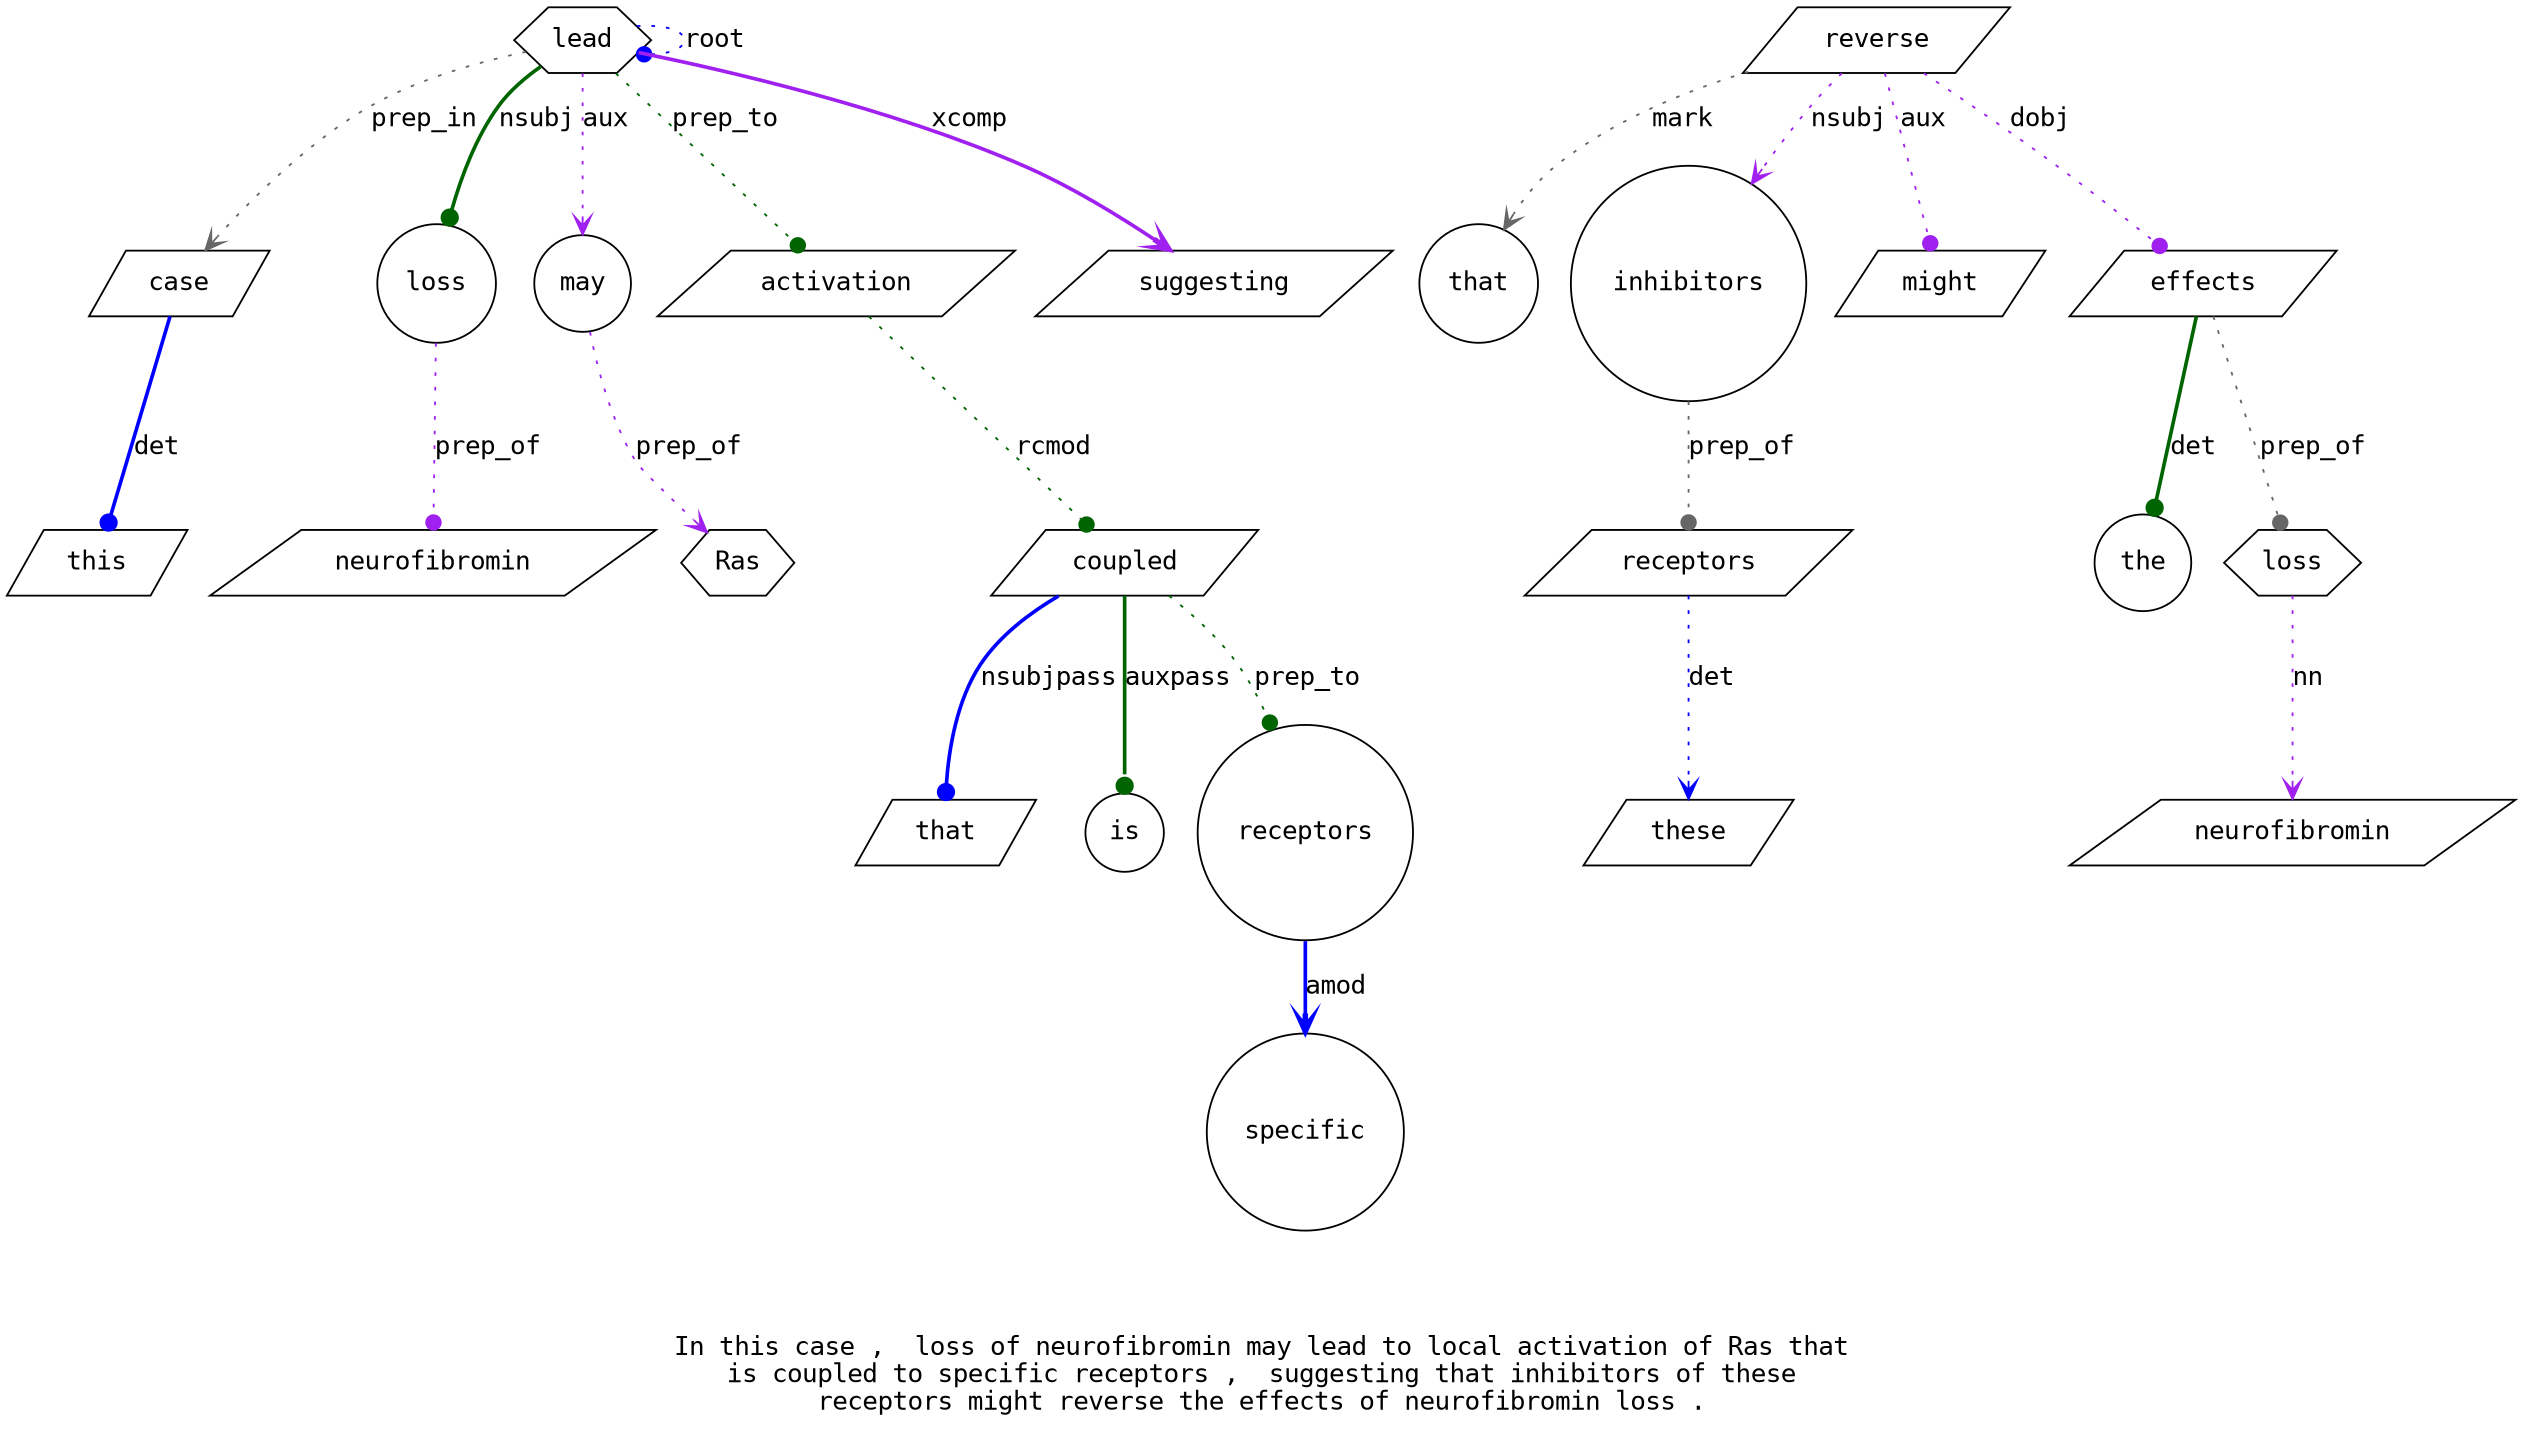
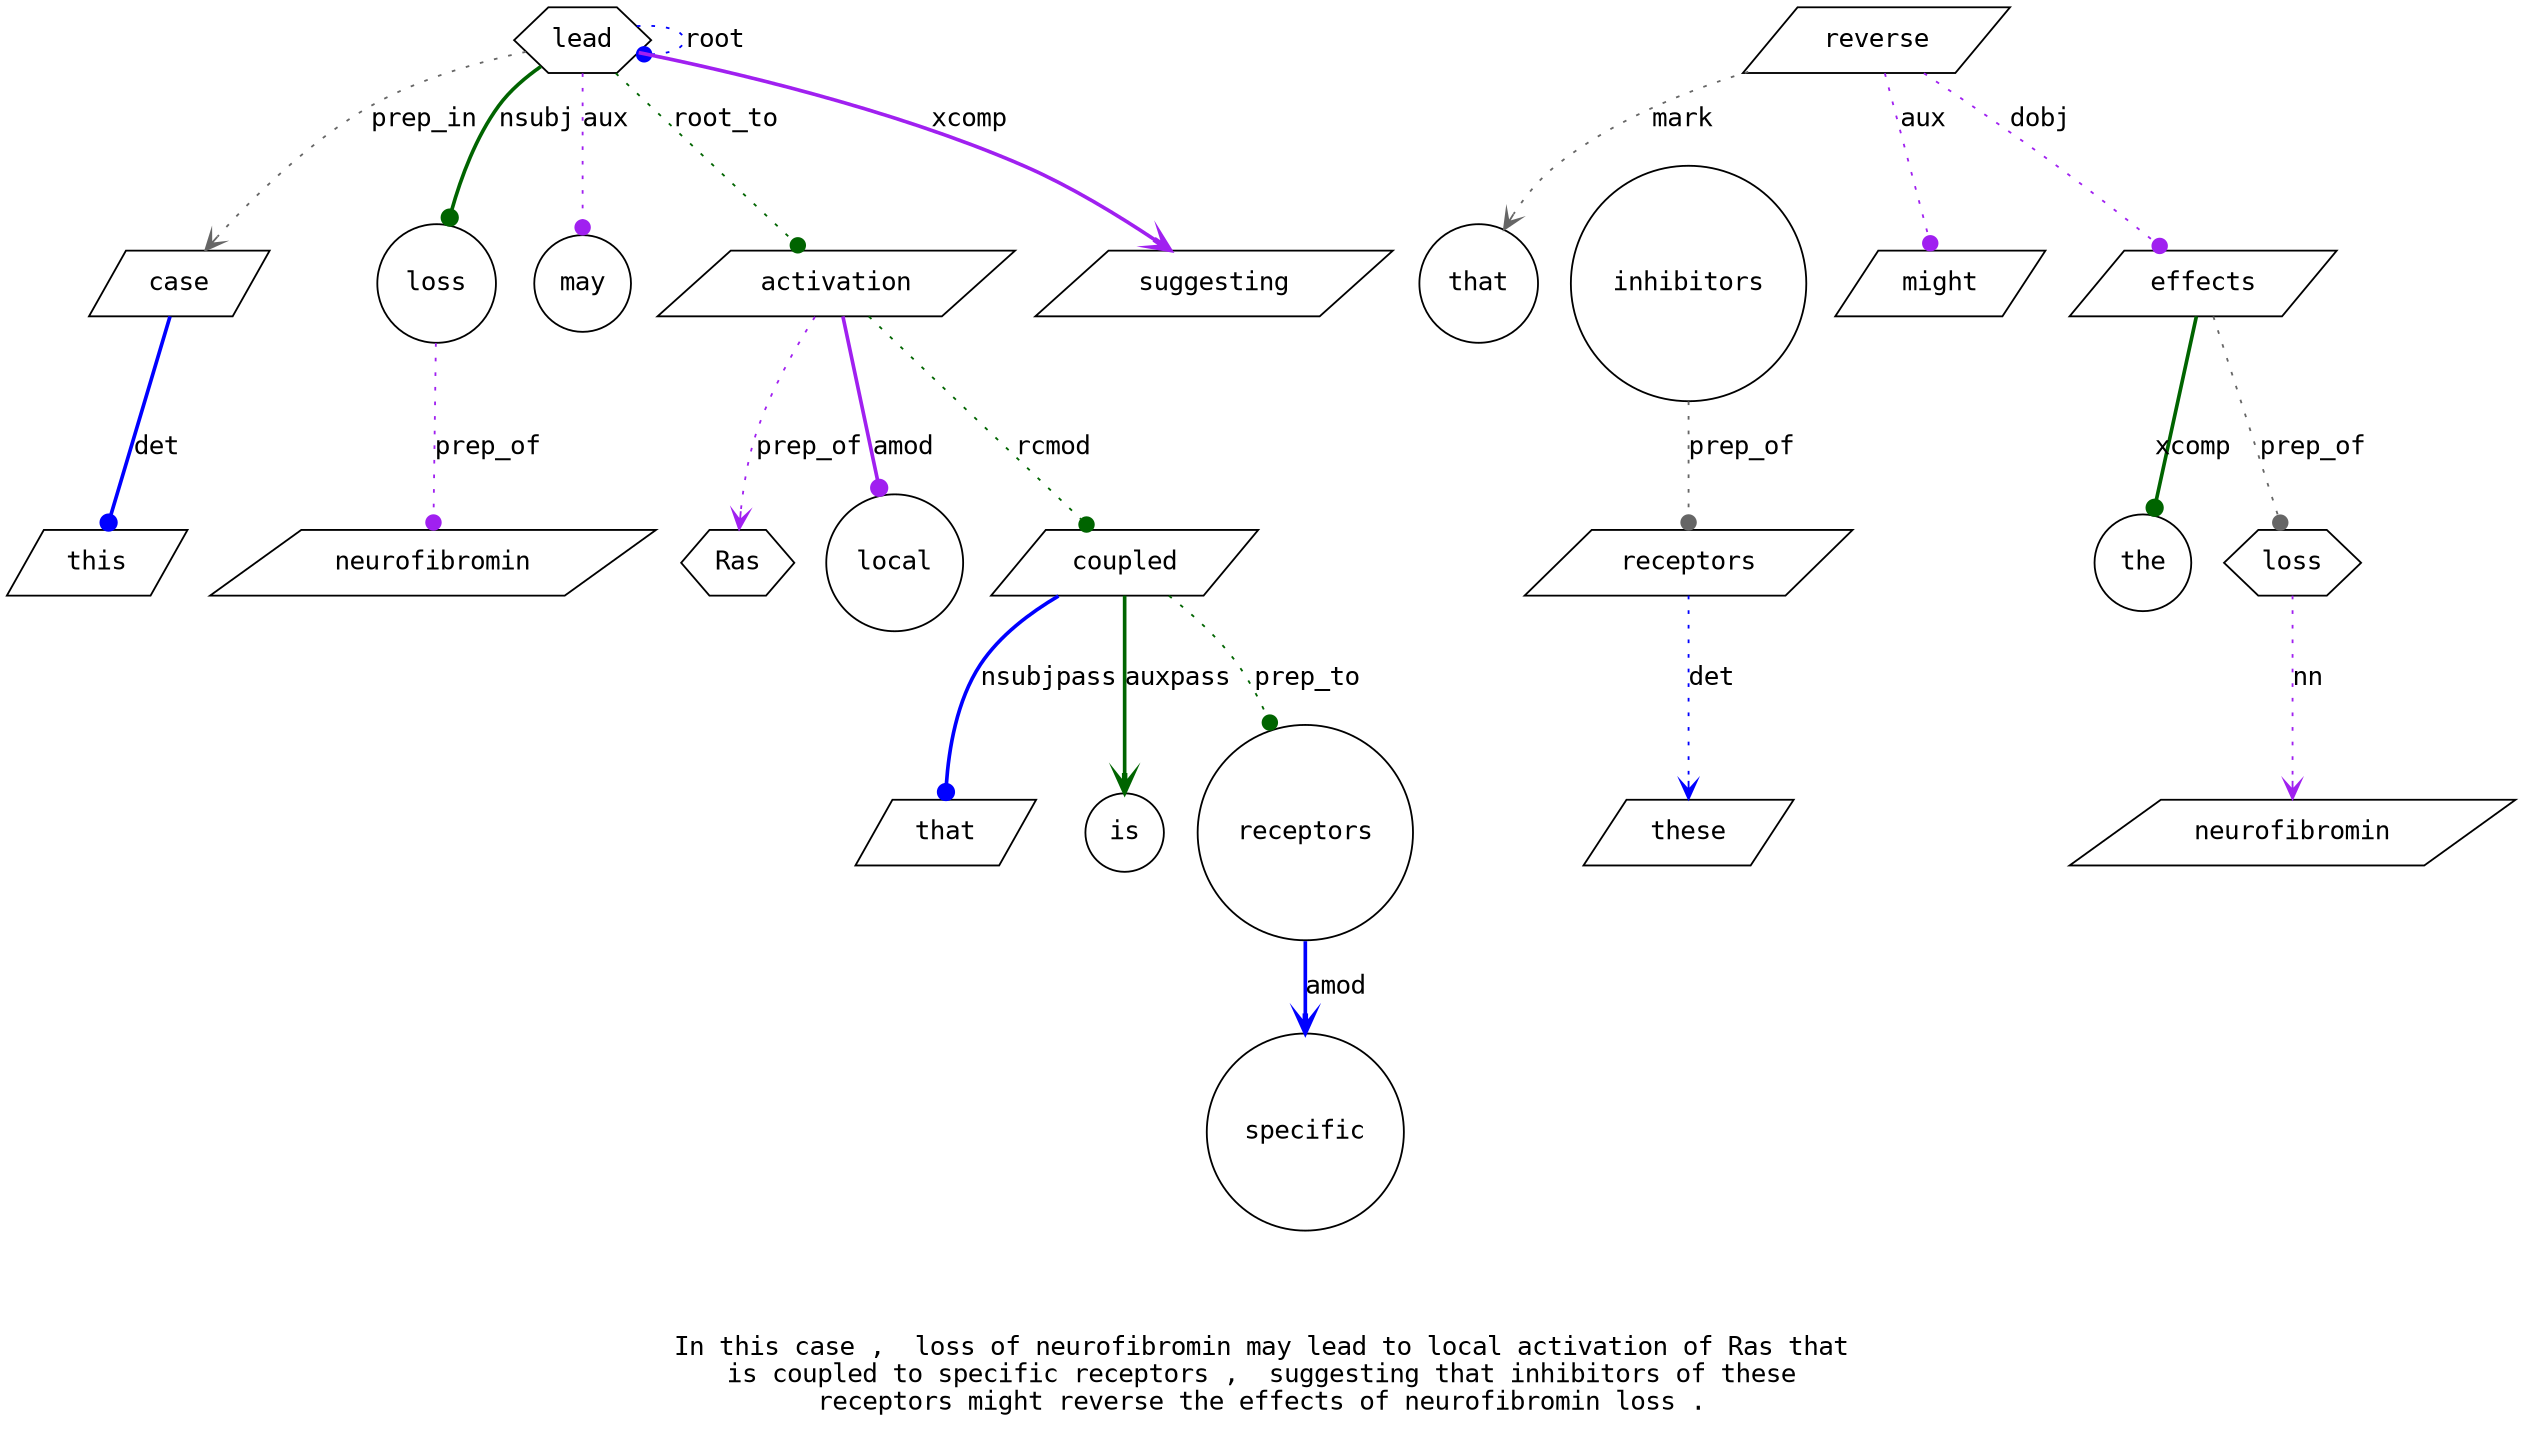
(1800, 119) -> none
(725, 120) -> (725, 120)
(583, 147) -> (583, 147)
(623, 437) -> (765, 409)
(2193, 447) -> (2193, 447)
none -> (895, 563)
(1125, 685) -> (1125, 685)
